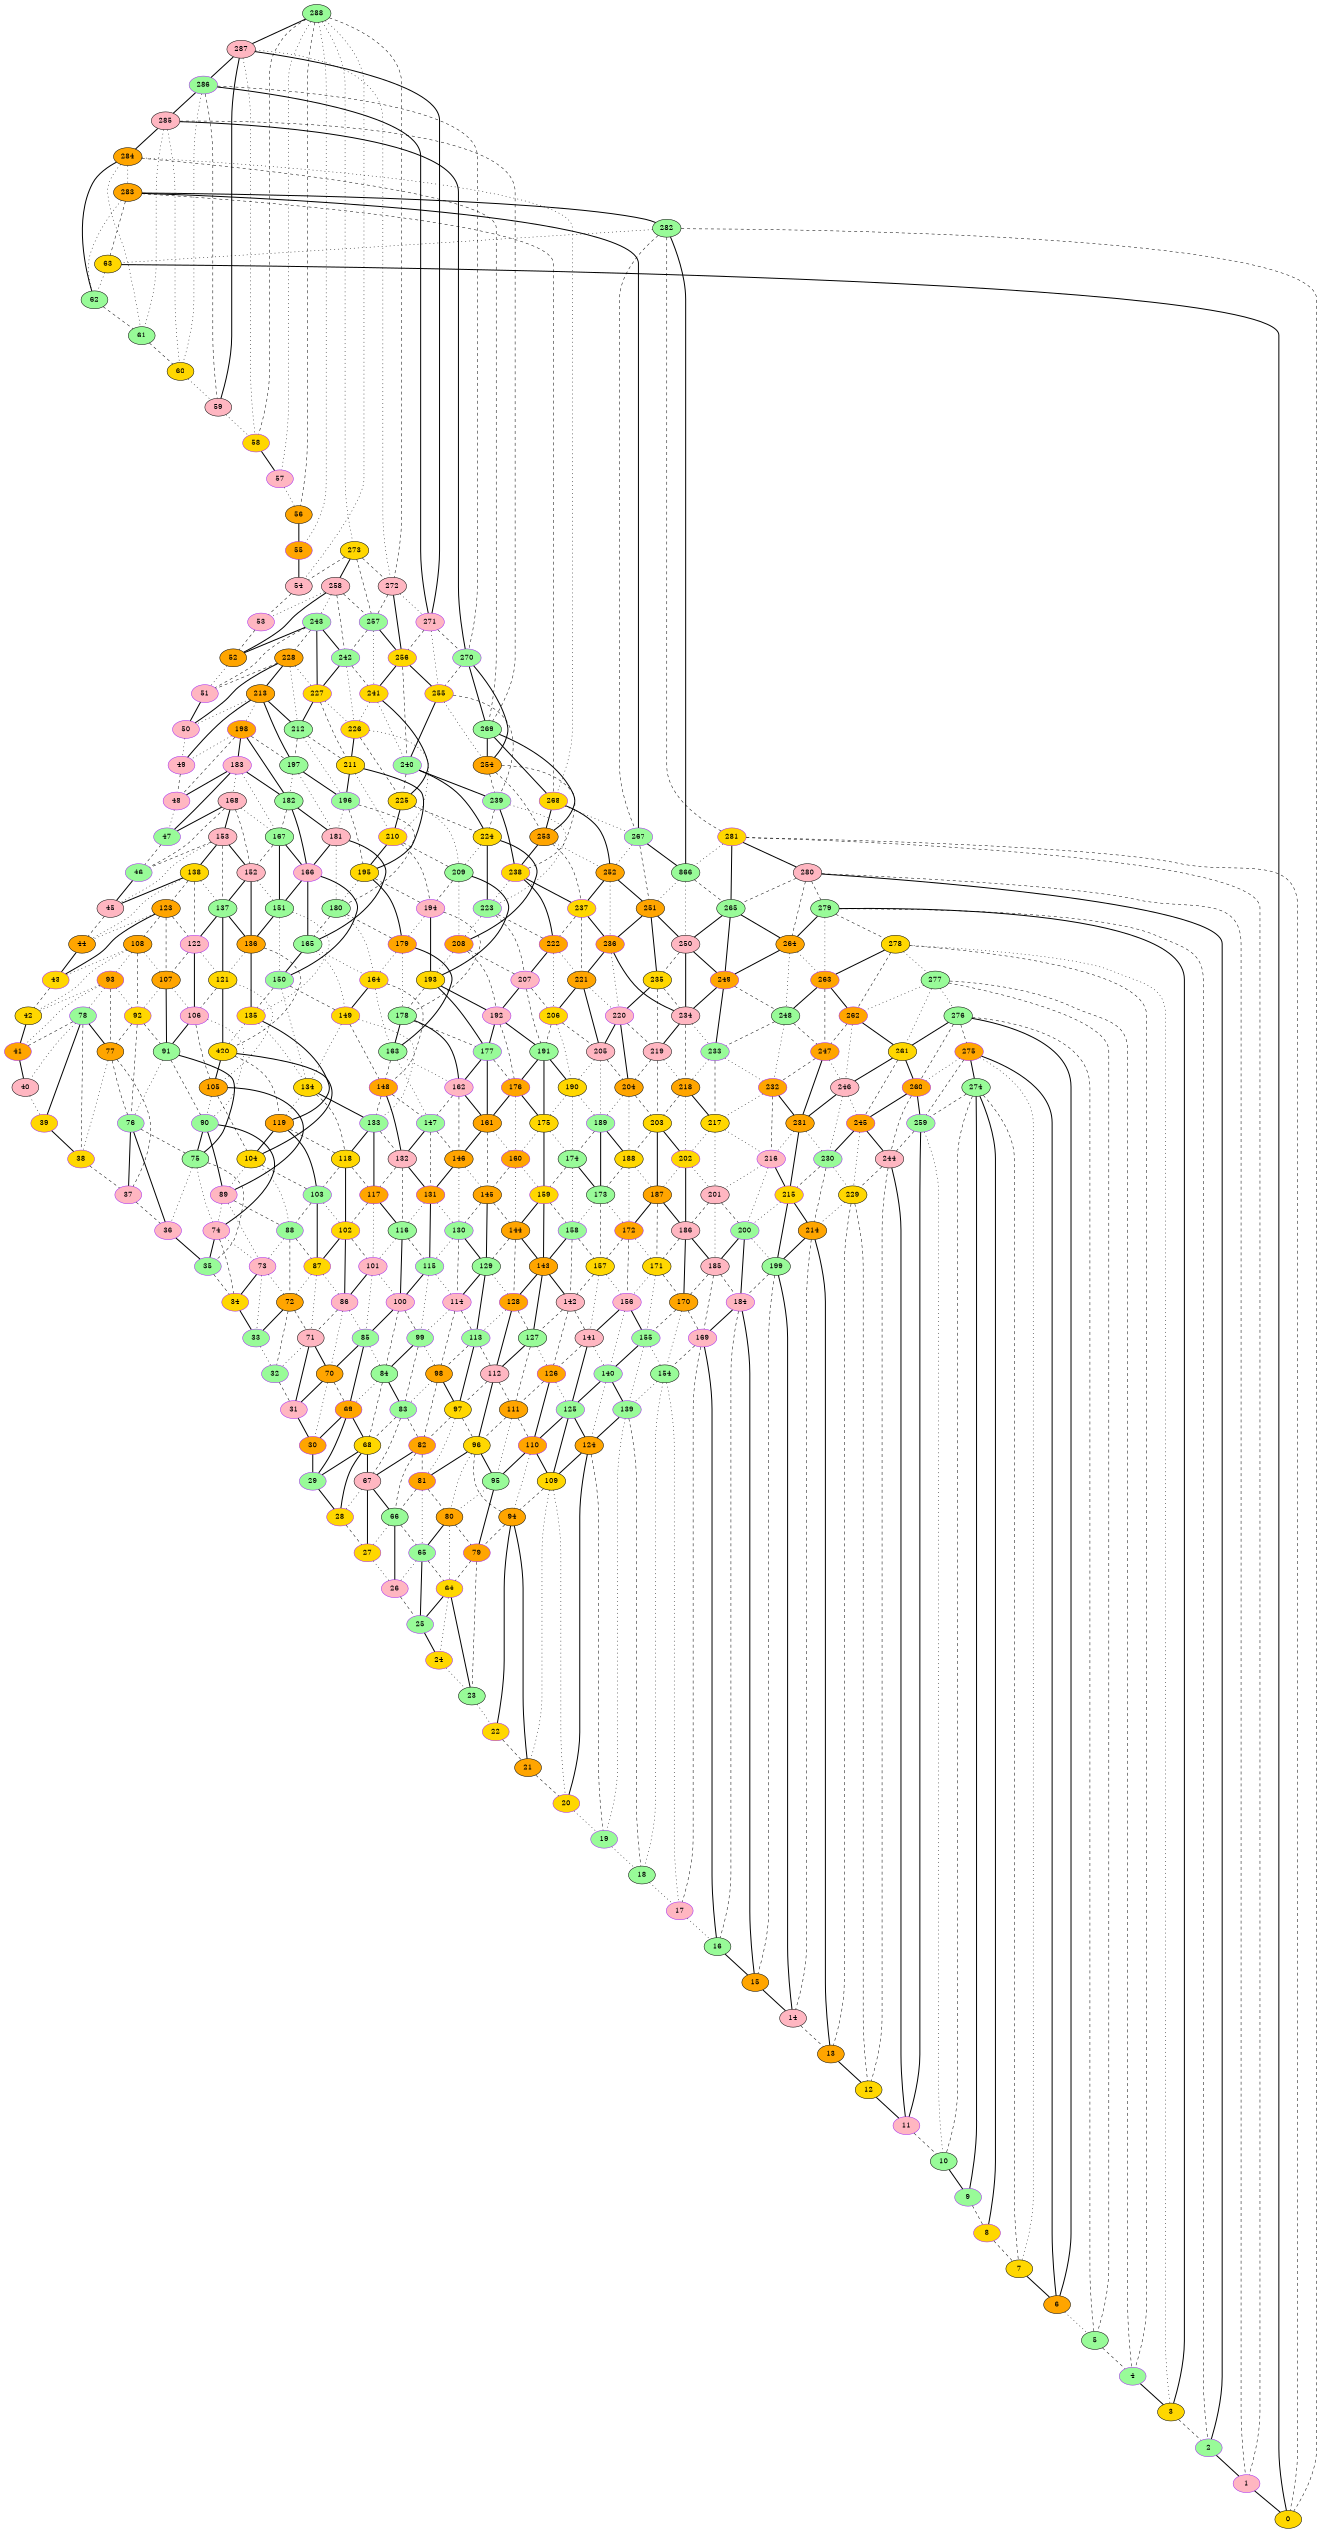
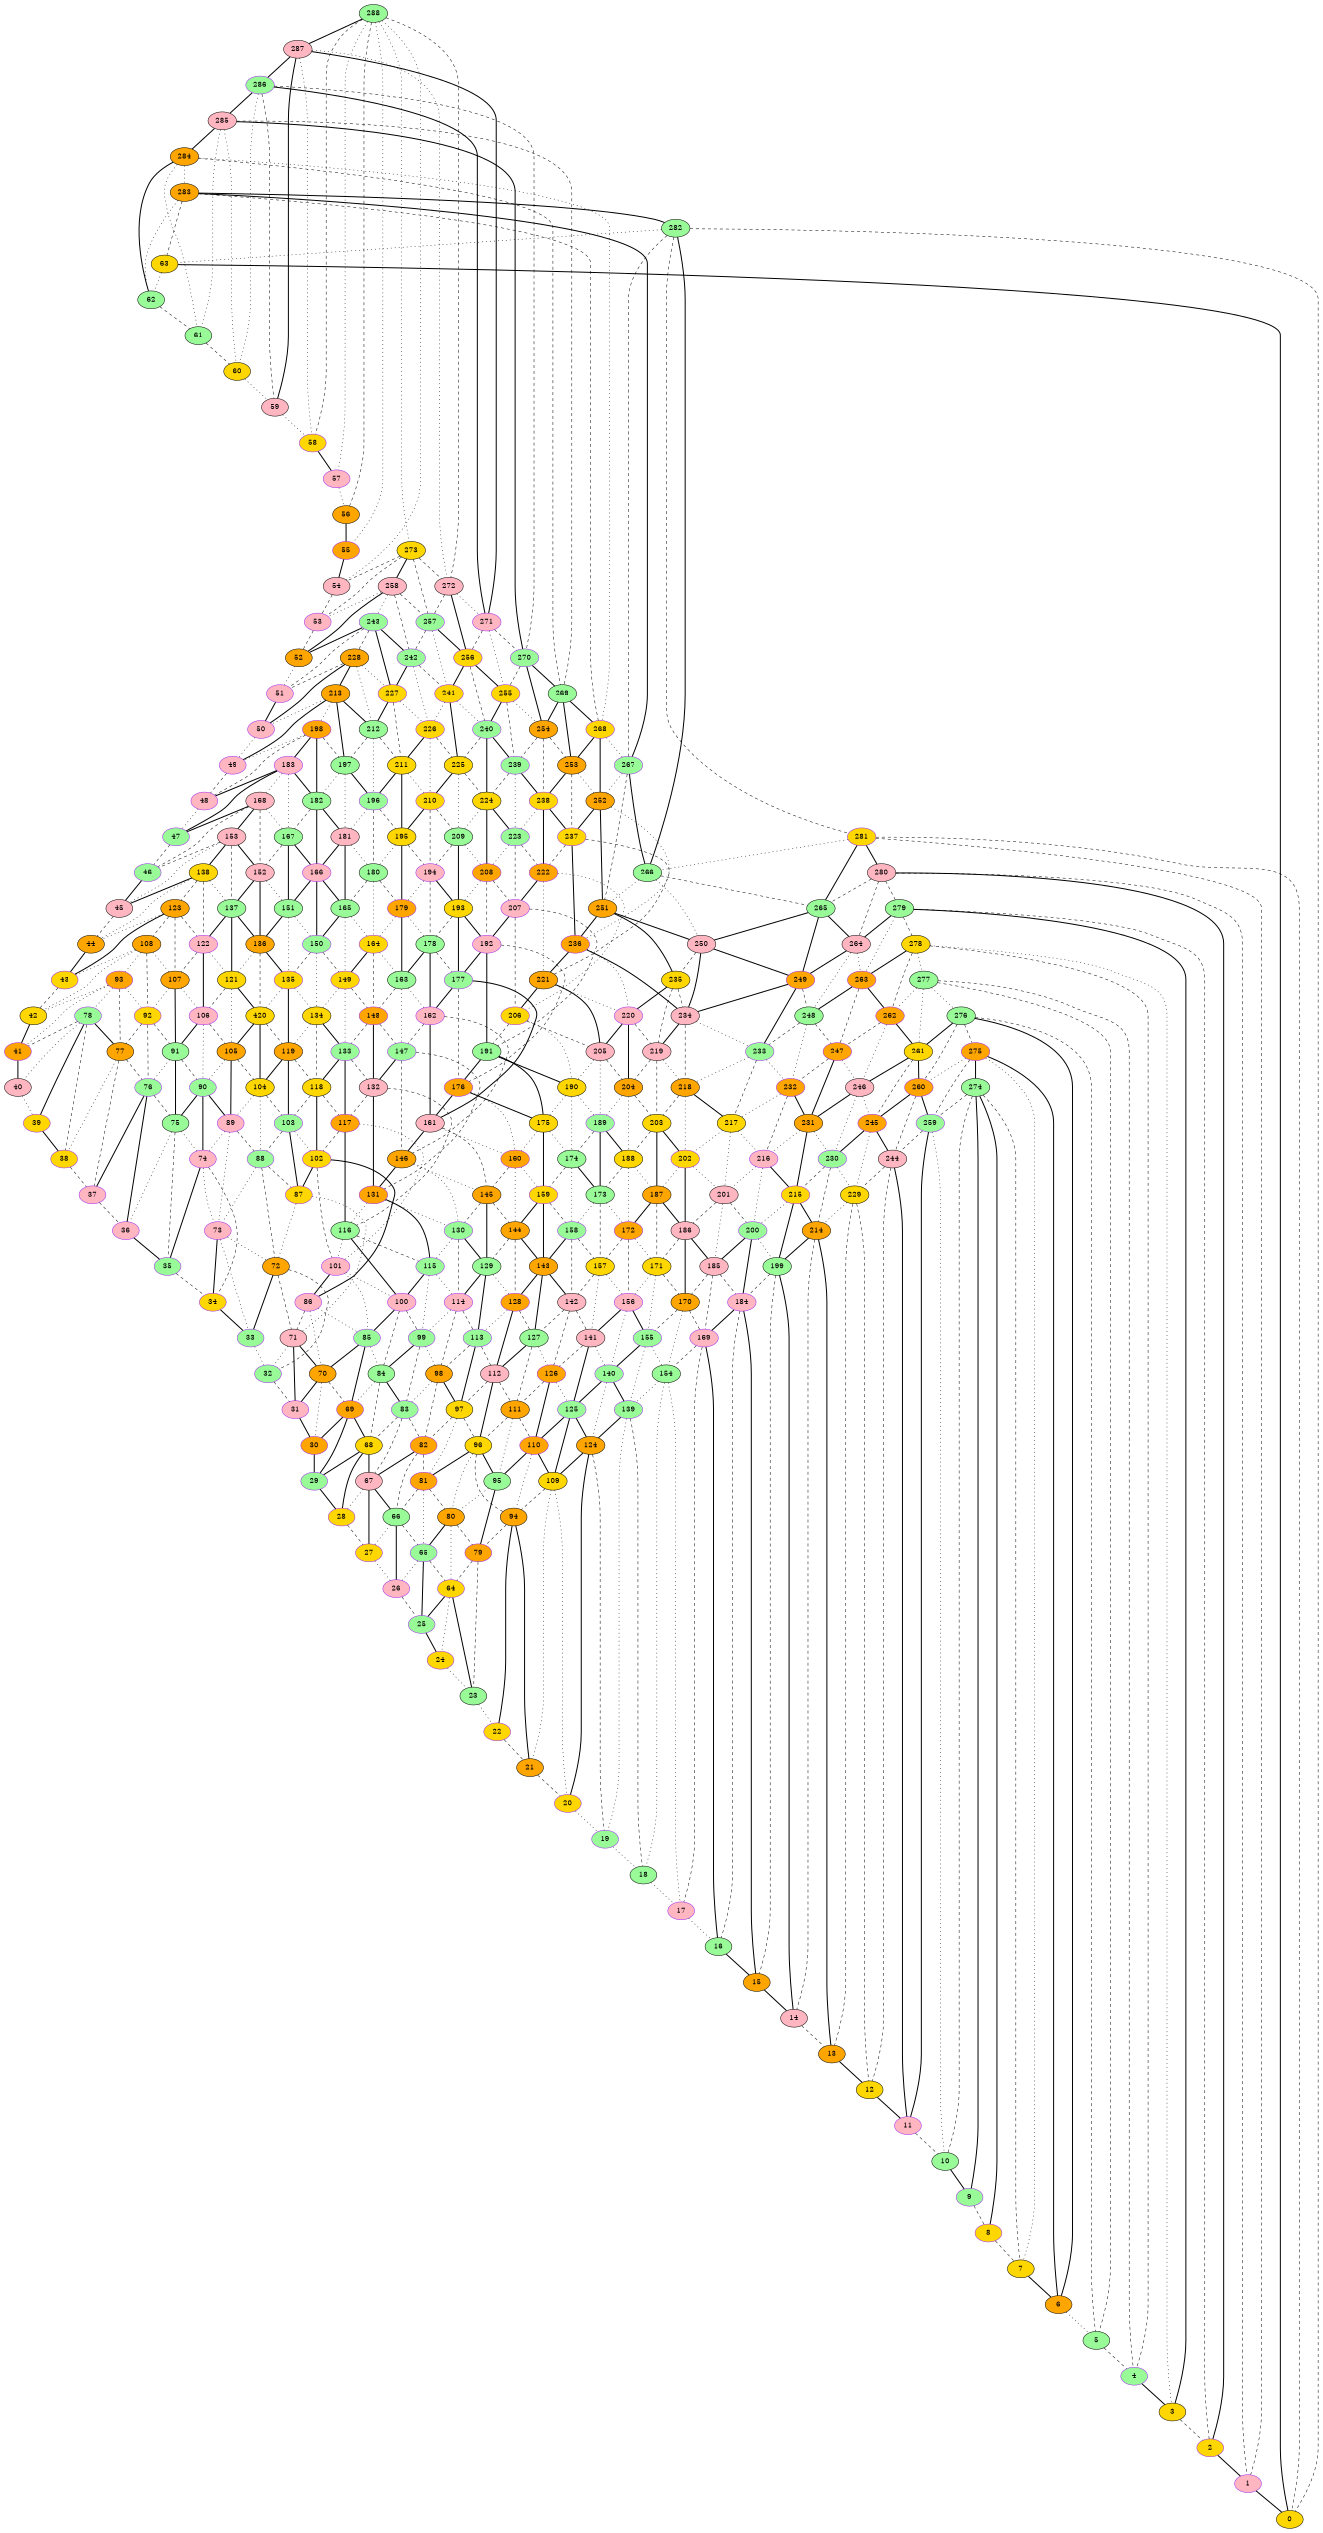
none -> (364, 586)
(686, 873) -> (647, 873)
(790, 944) -> (856, 944)
(487, 1123) -> (430, 1123)
(331, 1284) -> none
(1209, 2448) -> (1210, 2448)
